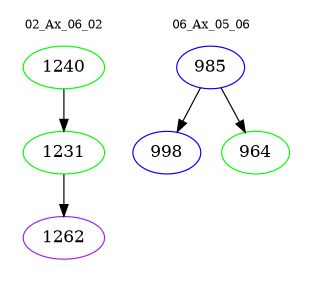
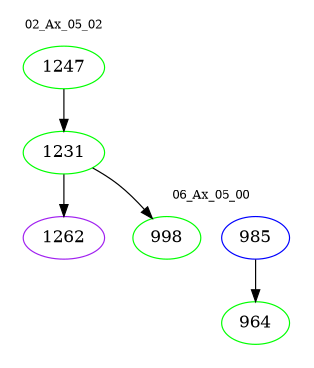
(64, 25) -> (64, 25)
(211, 25) -> (211, 196)
(64, 67) -> (64, 67)
(192, 105) -> (130, 195)
(167, 153) -> (167, 238)
